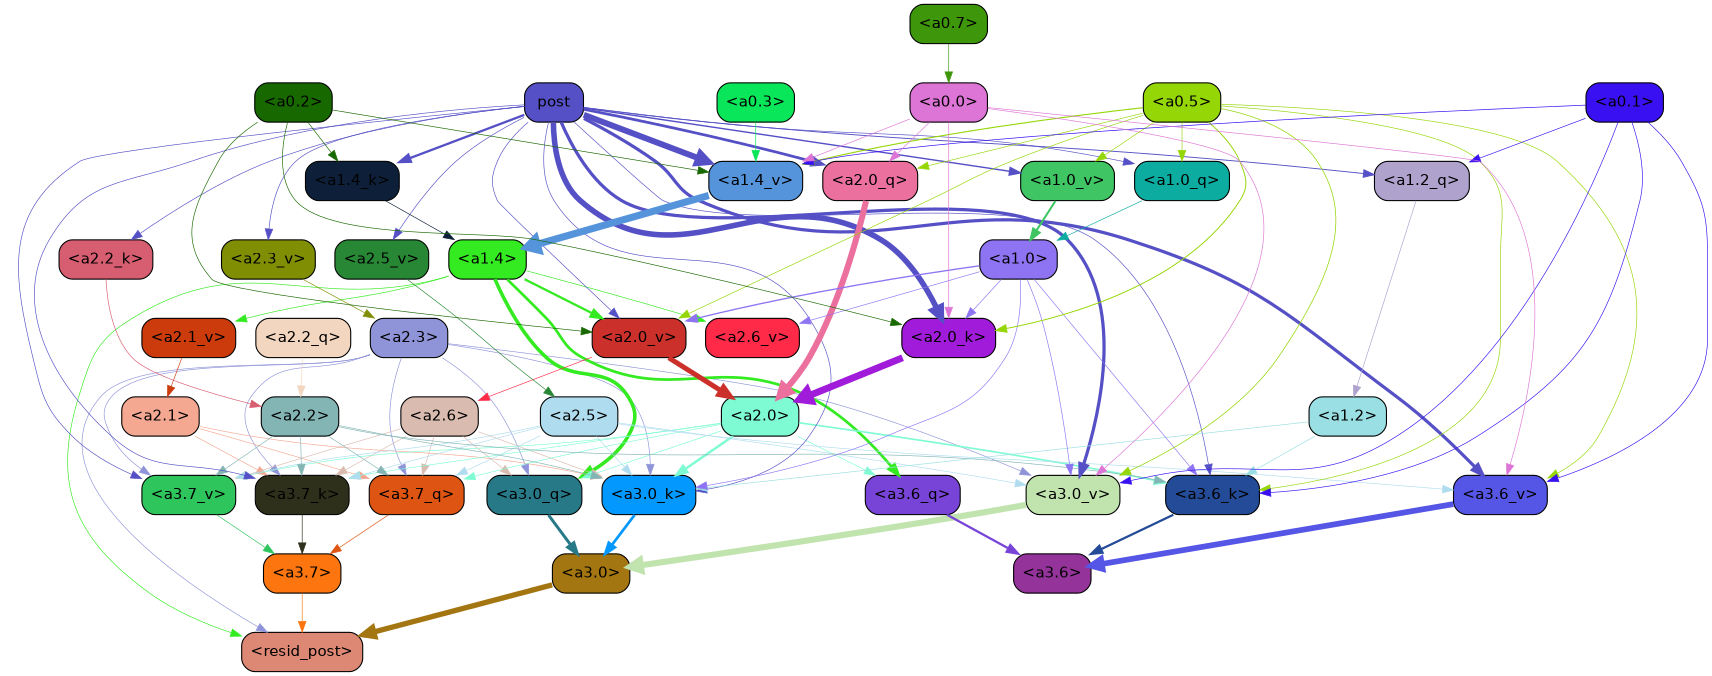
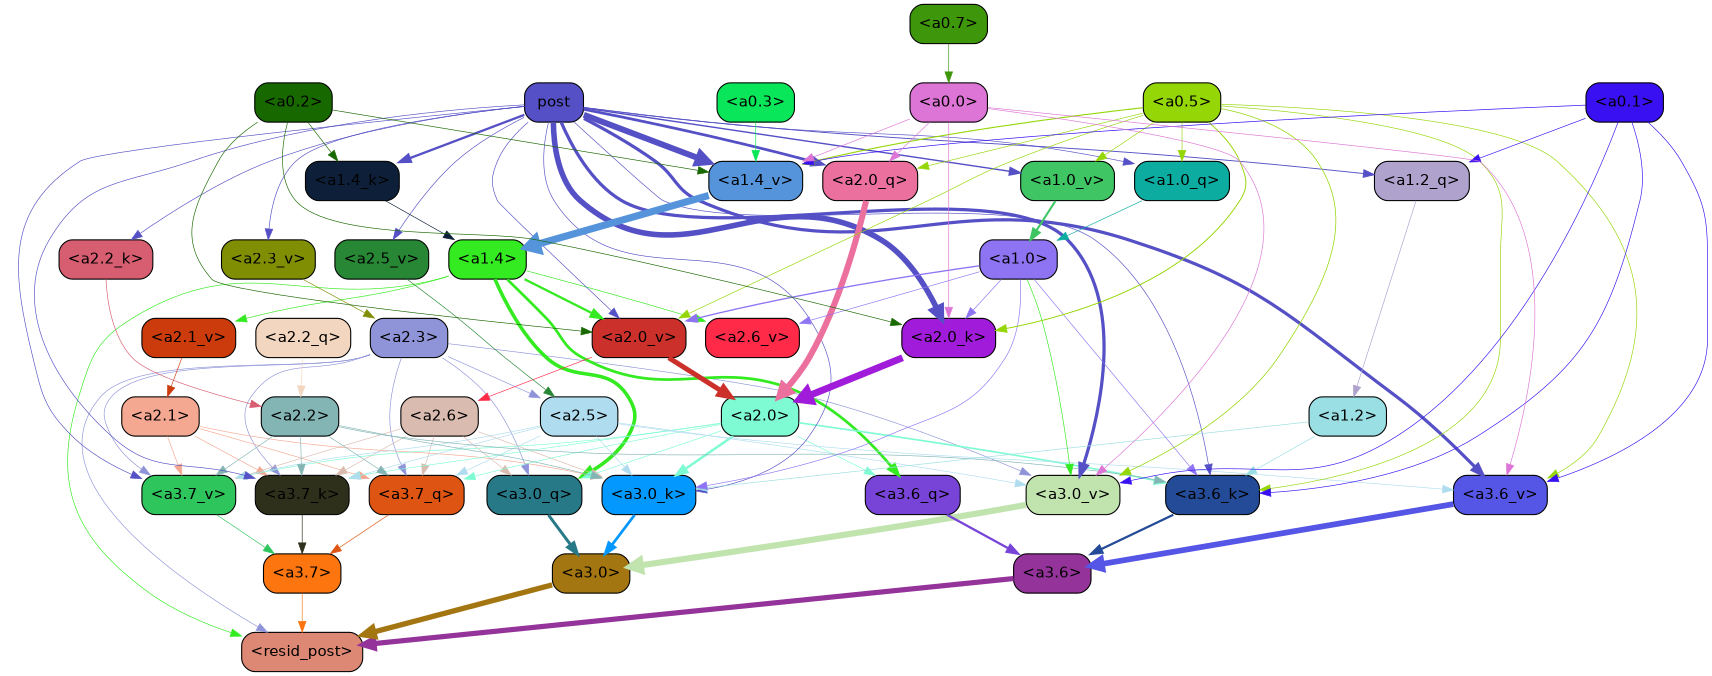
(538, 361) -> (489, 375)
(1054, 370) -> (1054, 370)
none -> (173, 451)
none -> (694, 611)
